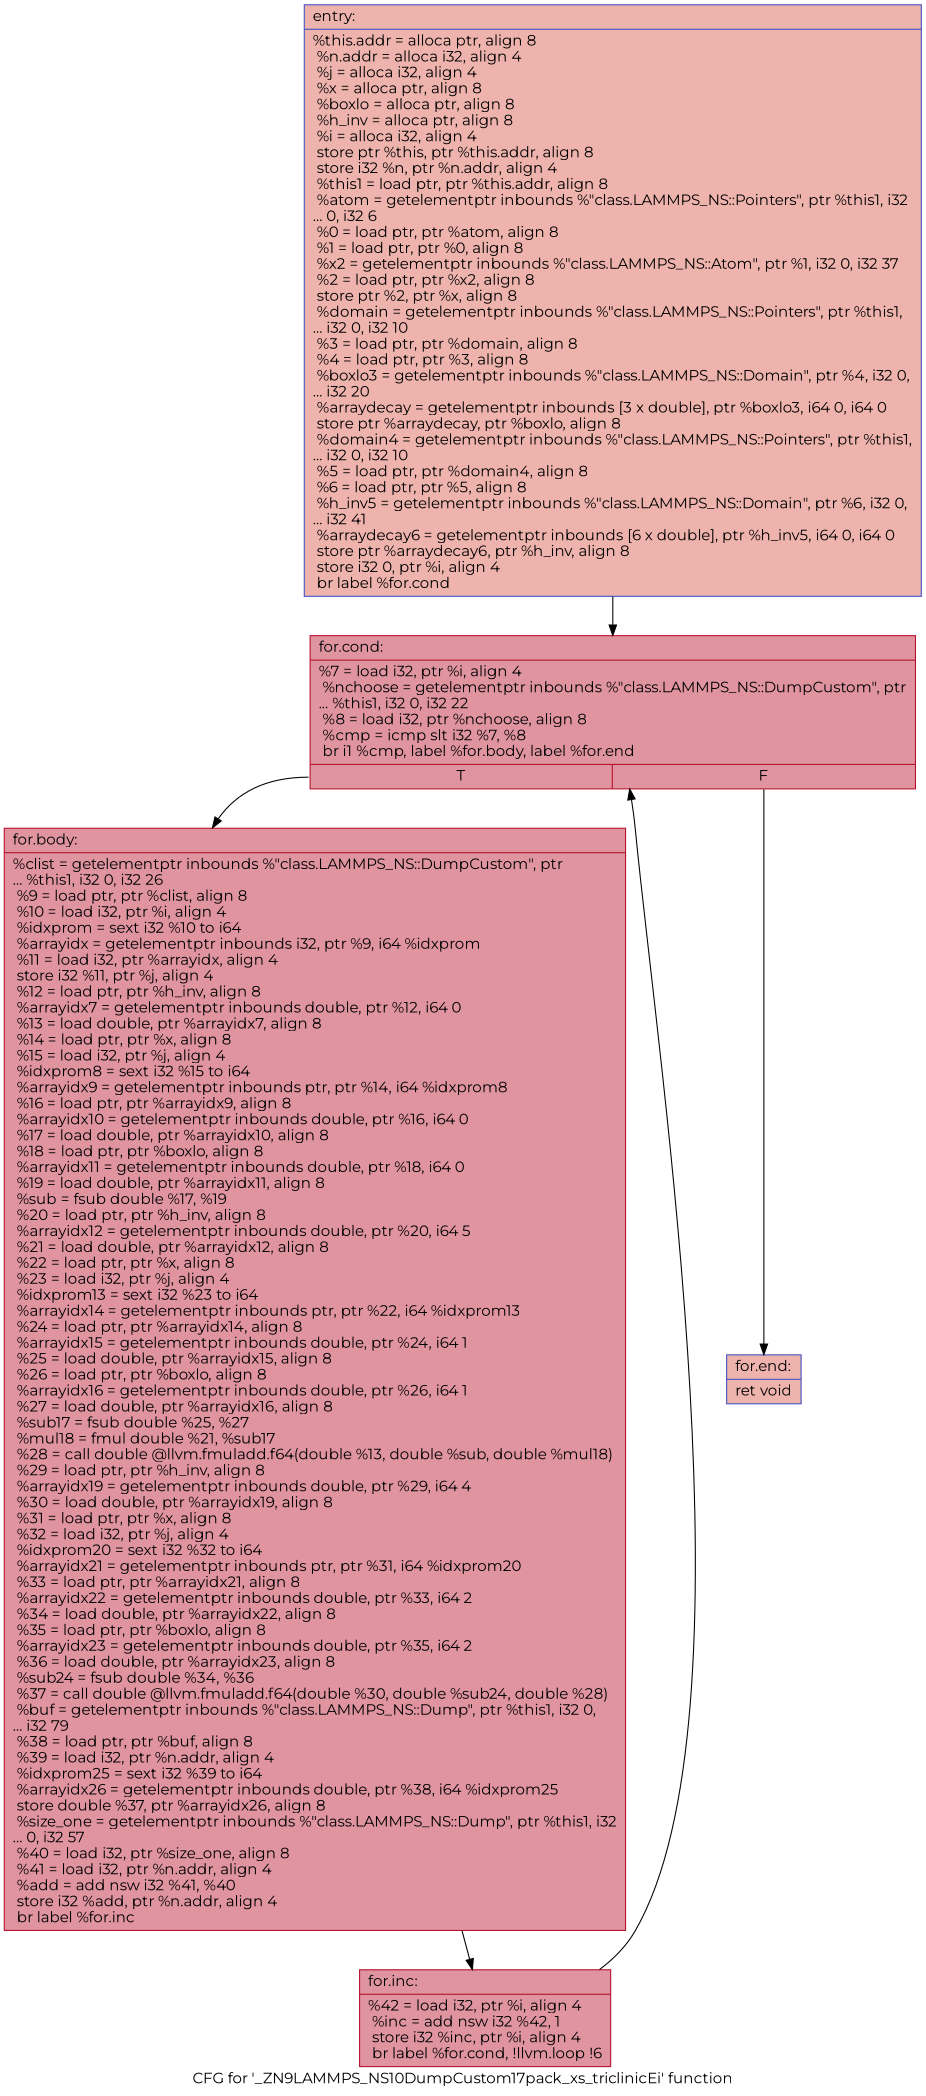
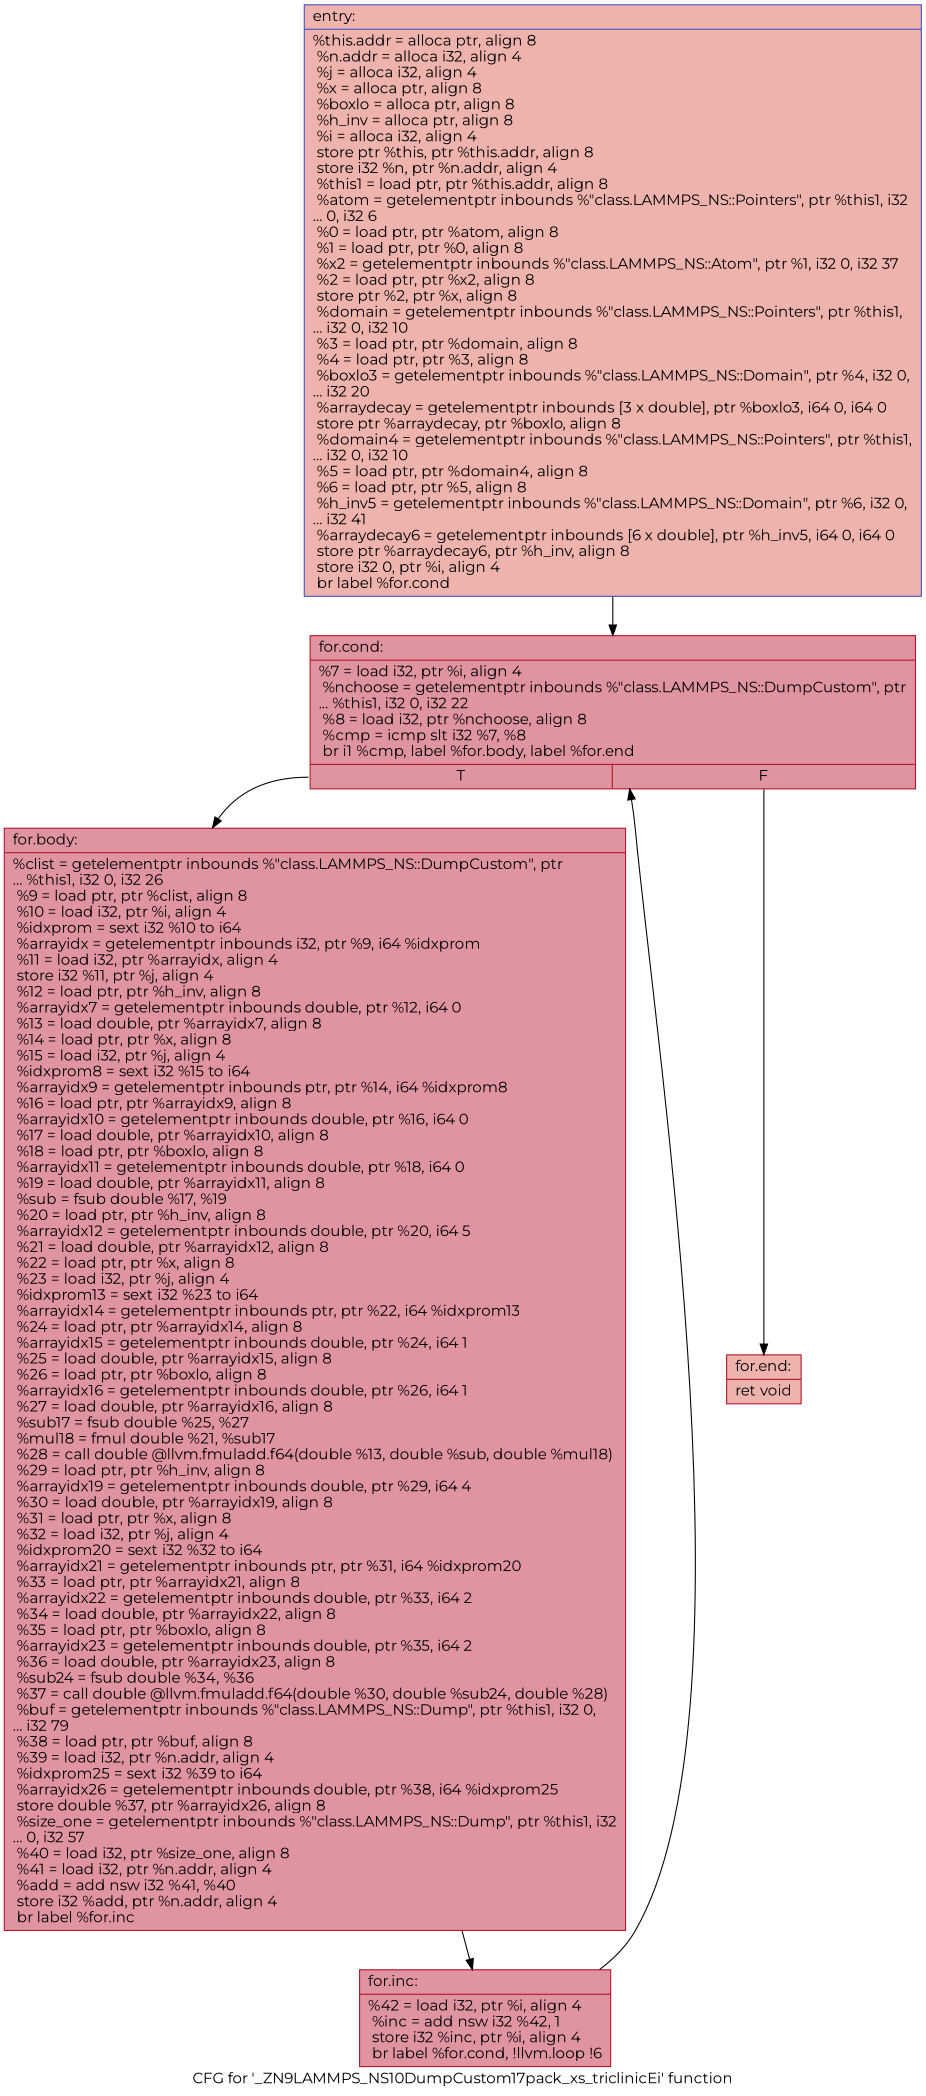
(764, 1379) -> (764, 1379)
